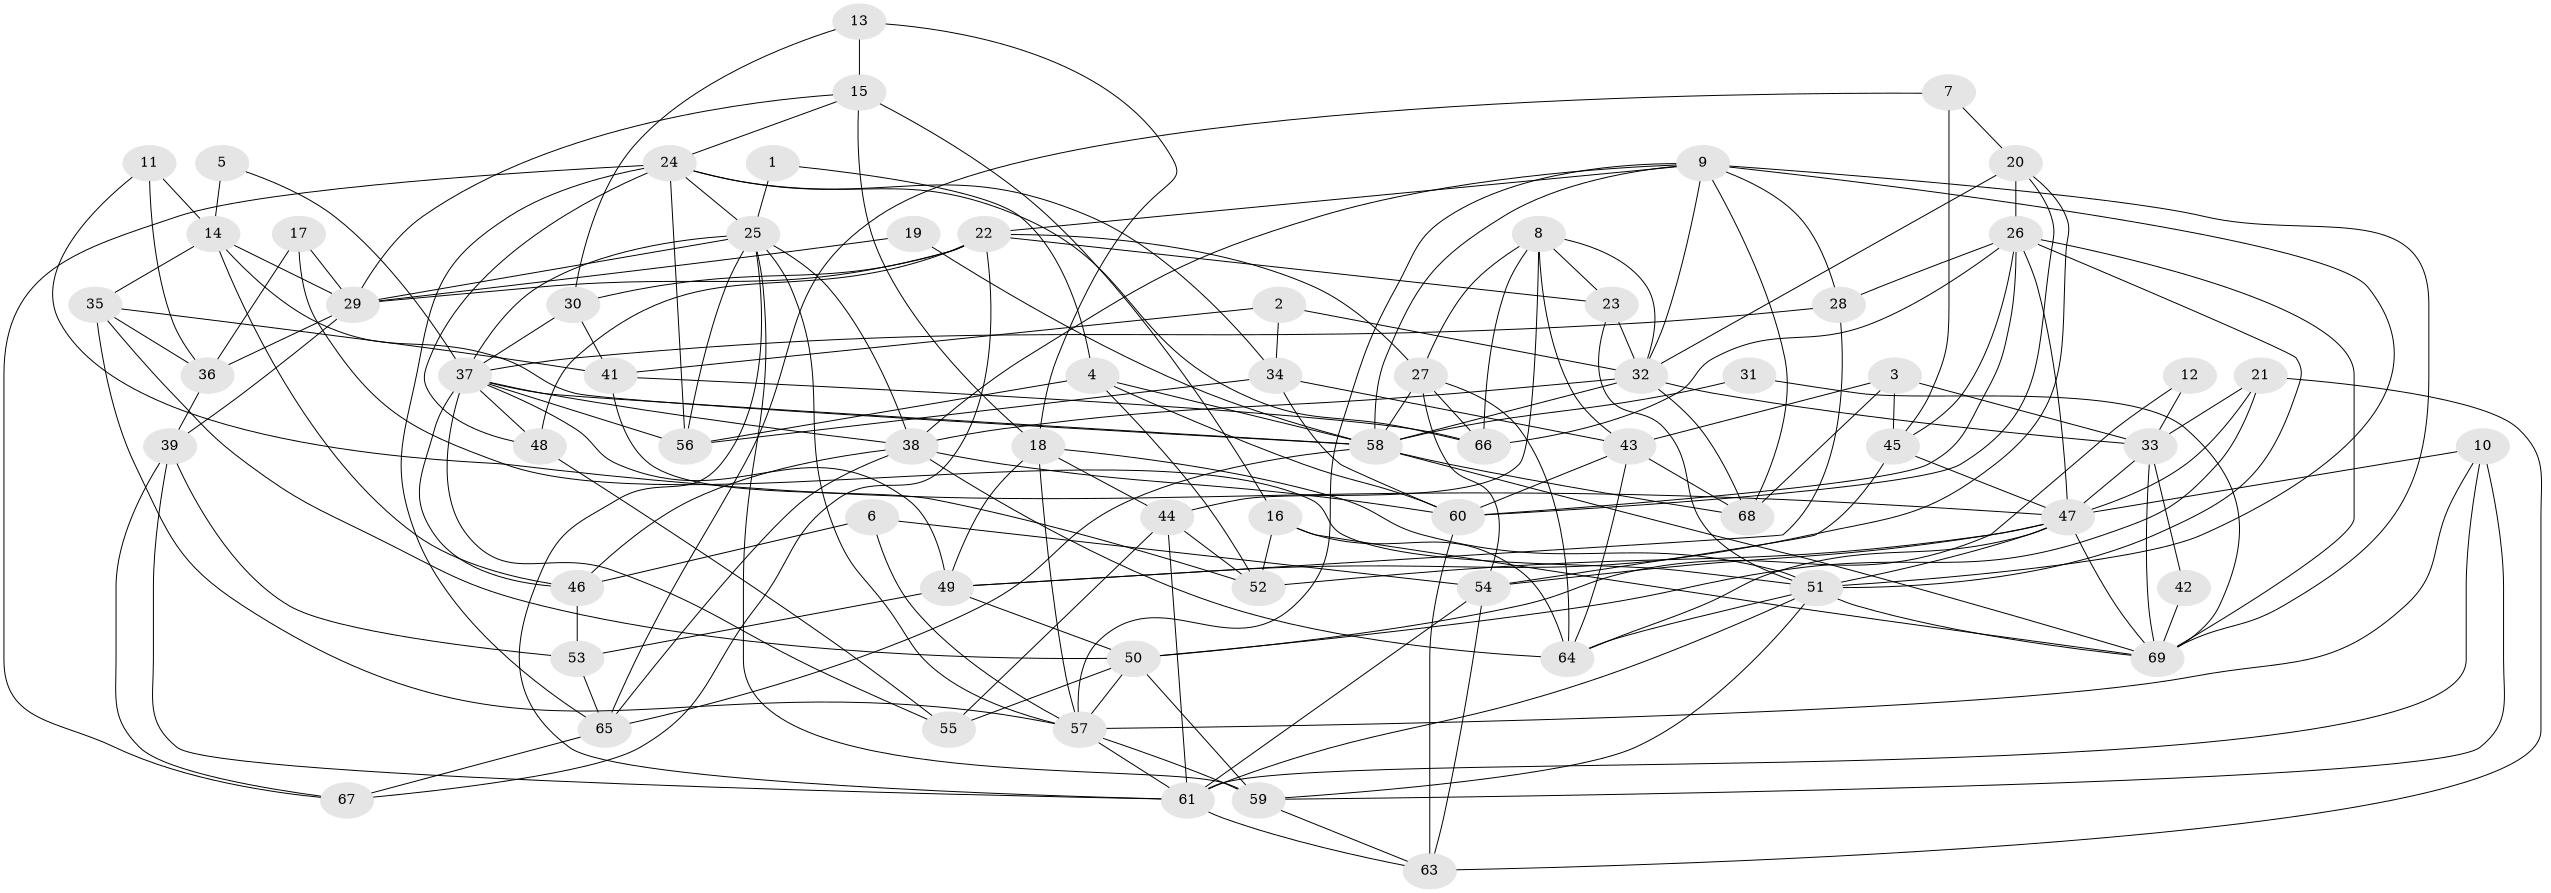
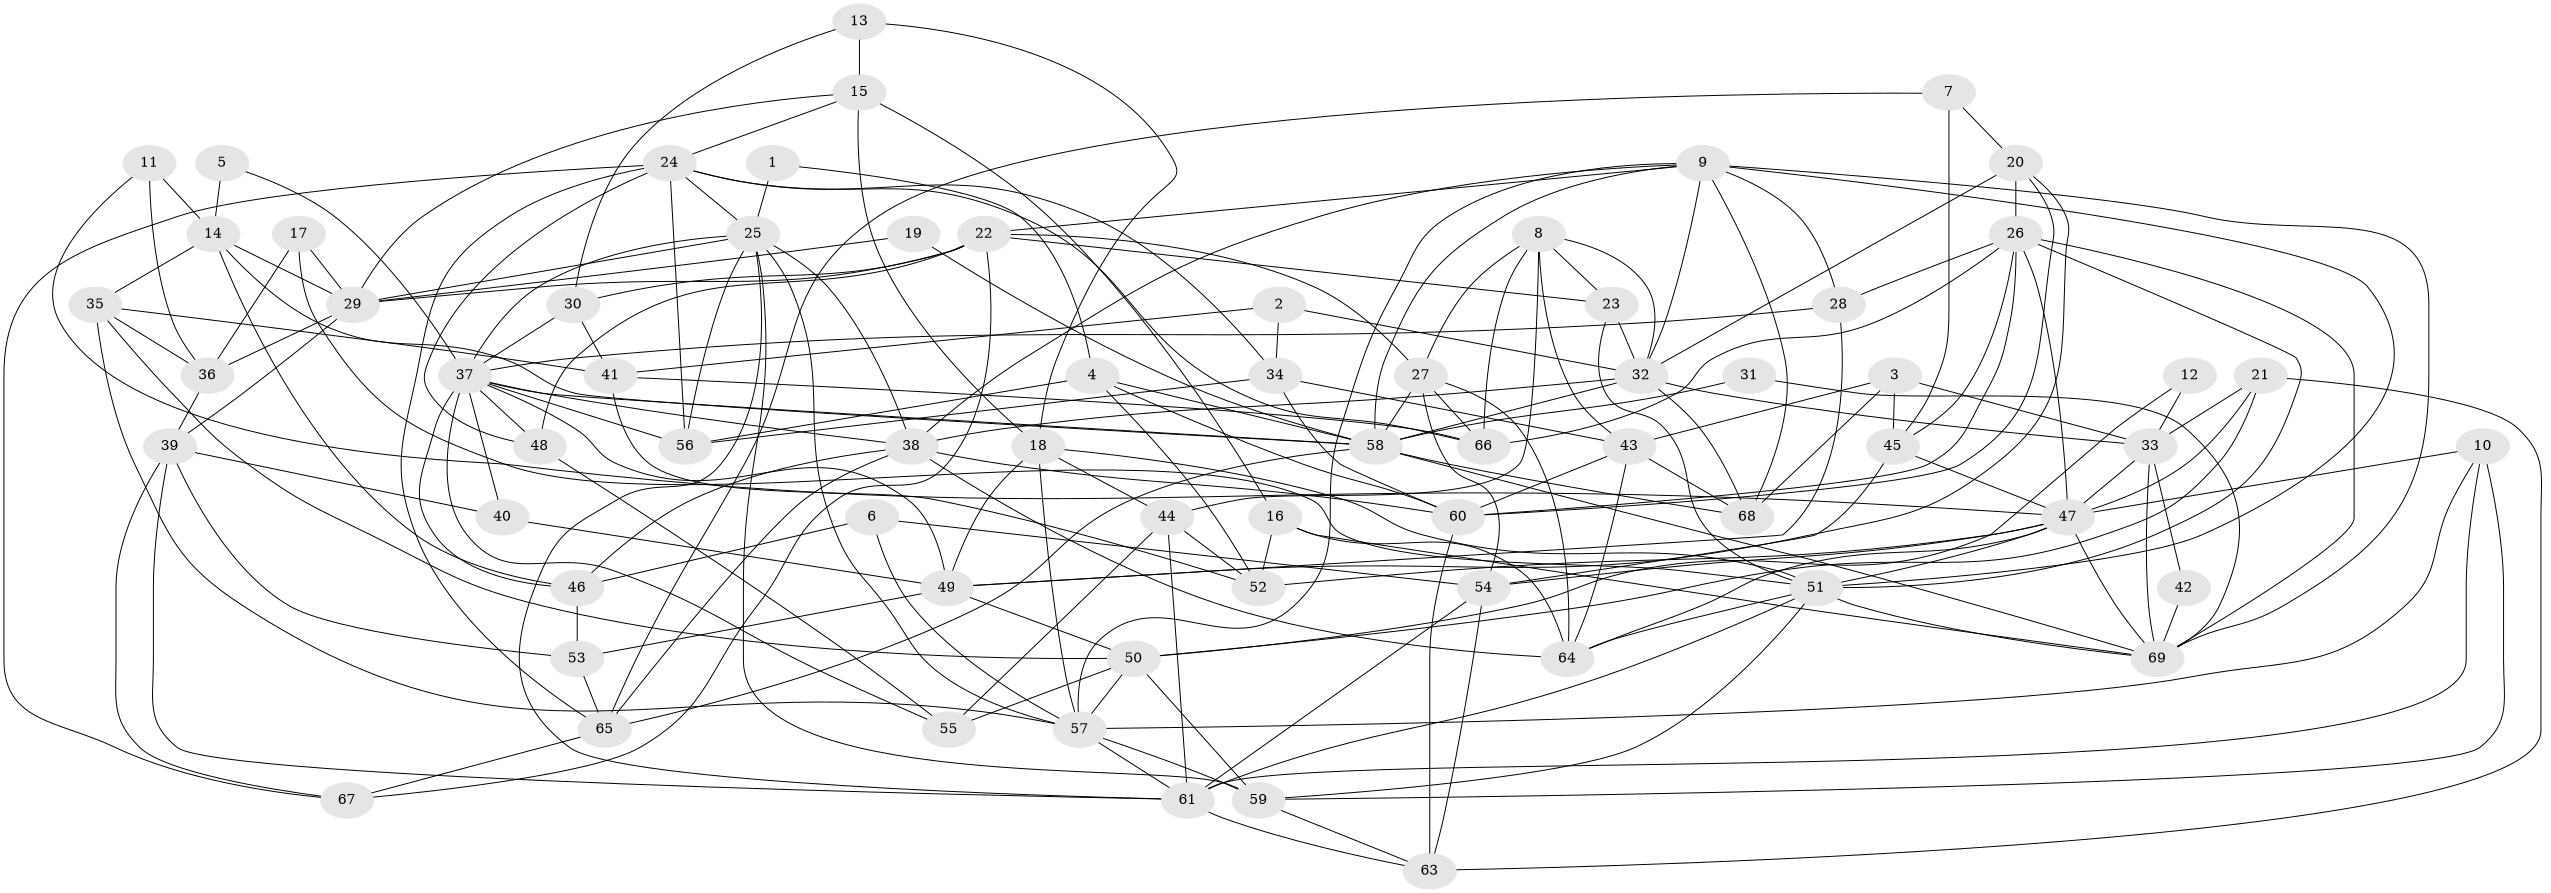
none -> (502, 517)
